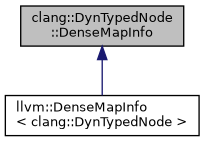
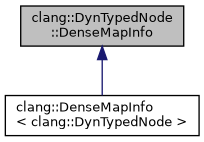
(102, 116) -> (102, 116)
